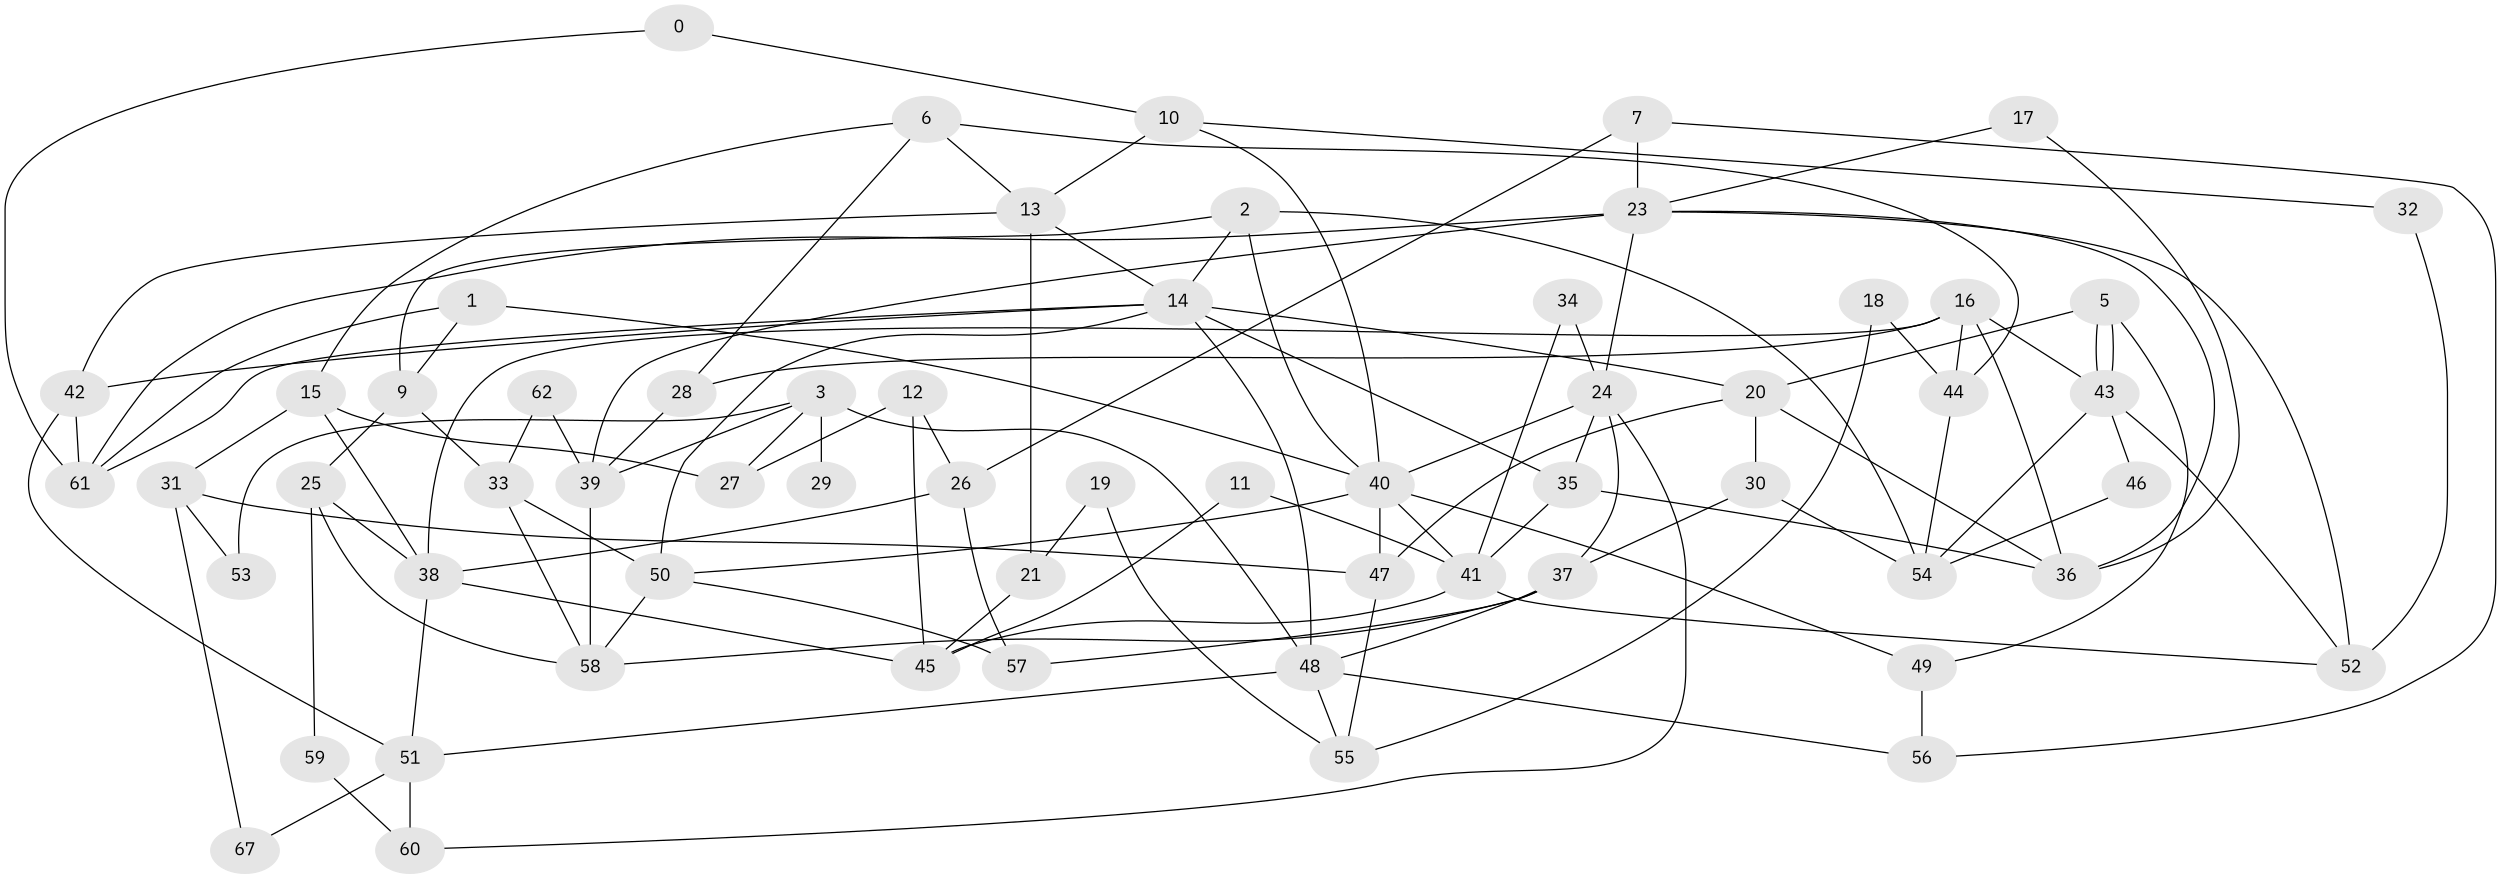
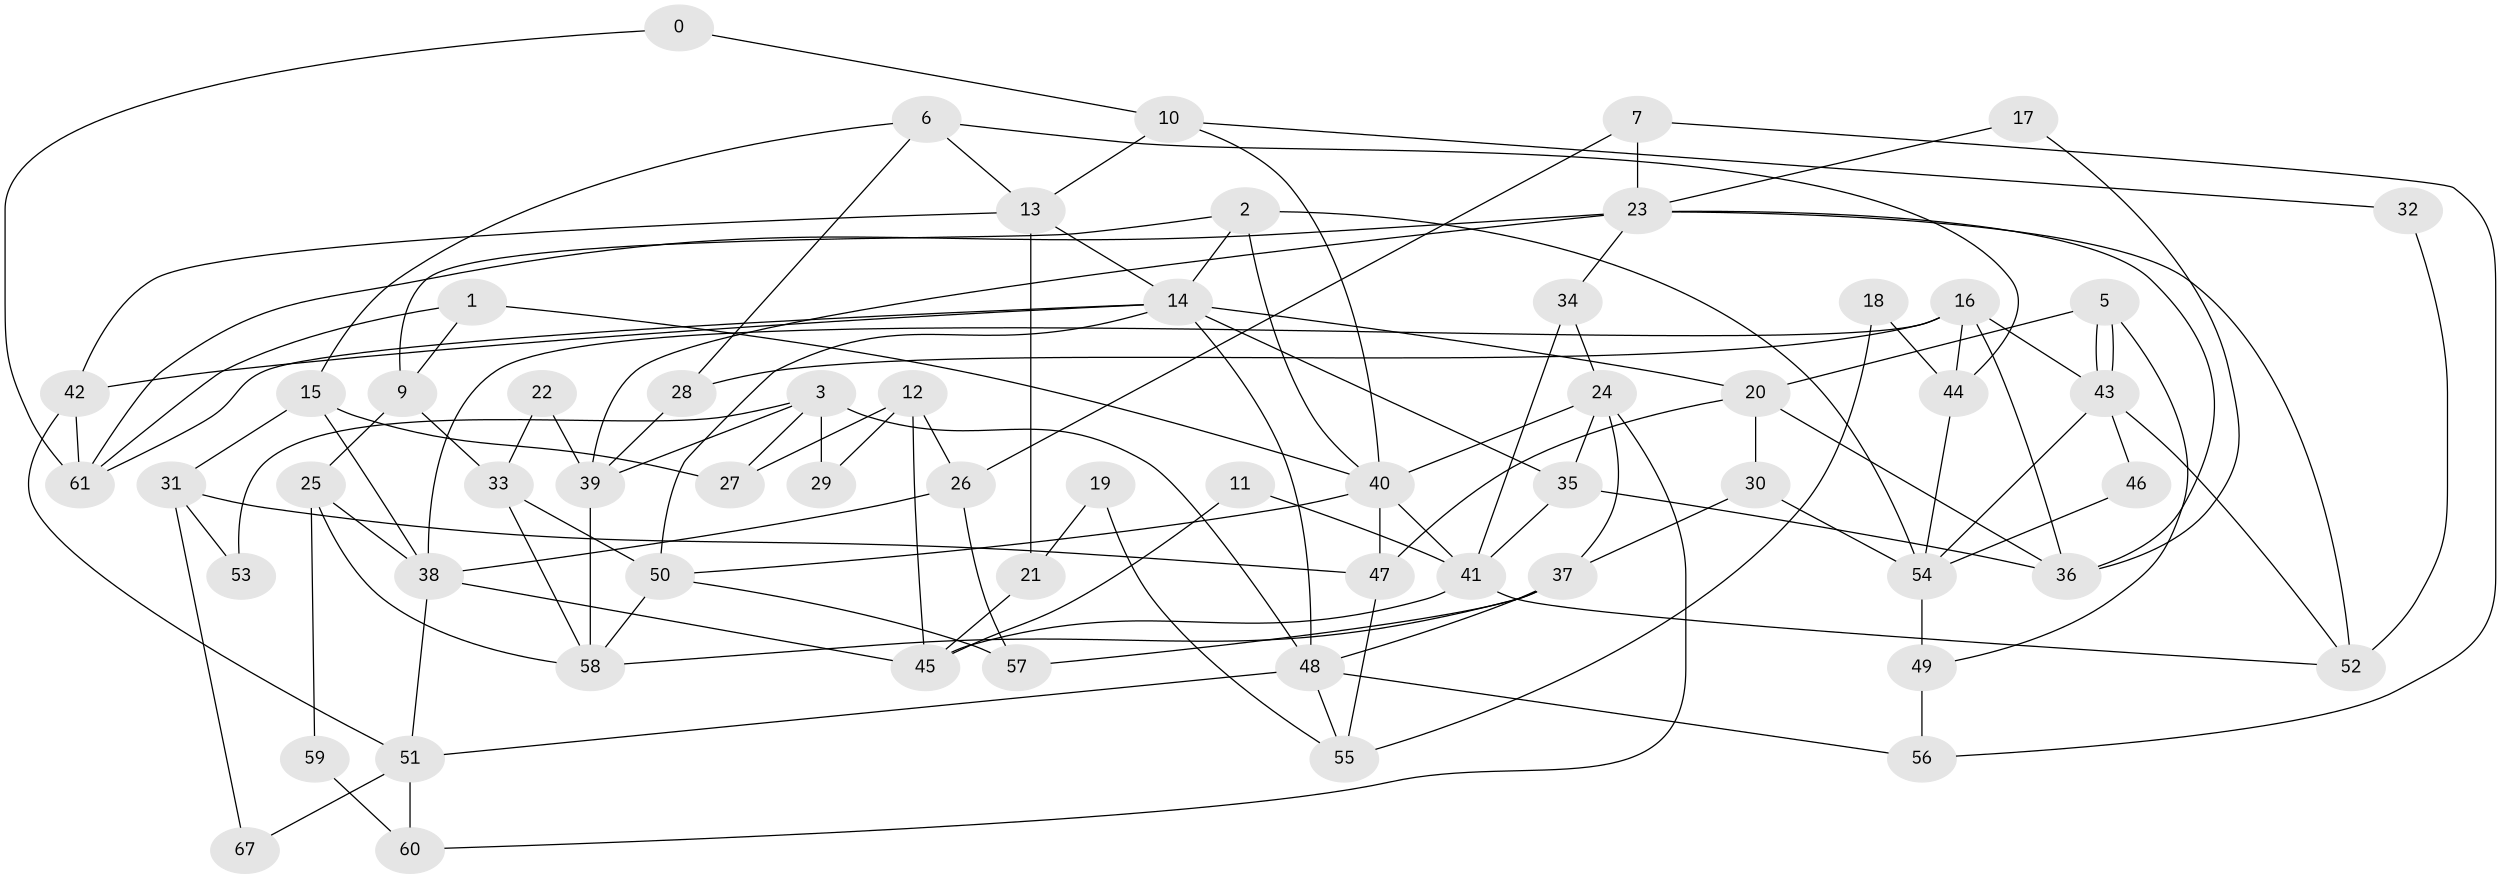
(1620, 302) -> (1605, 254)
(542, 394) -> (542, 394)
none -> (867, 439)
(1654, 569) -> (1922, 622)
